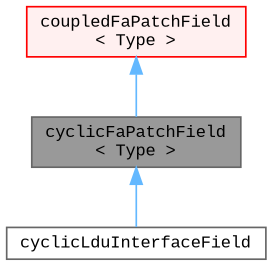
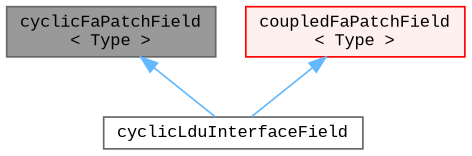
(136, 96) -> (282, 92)
